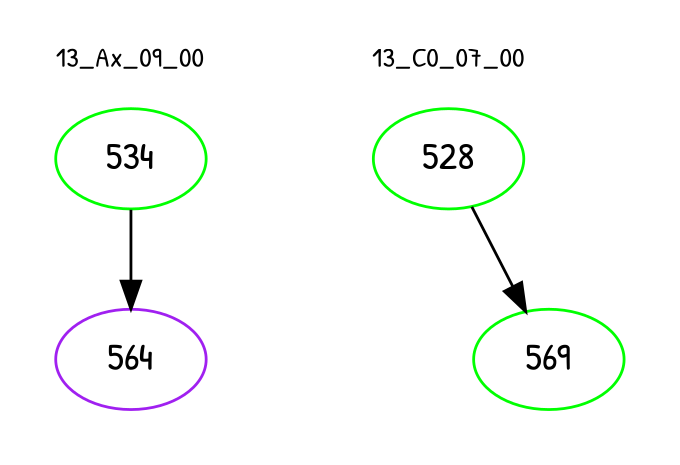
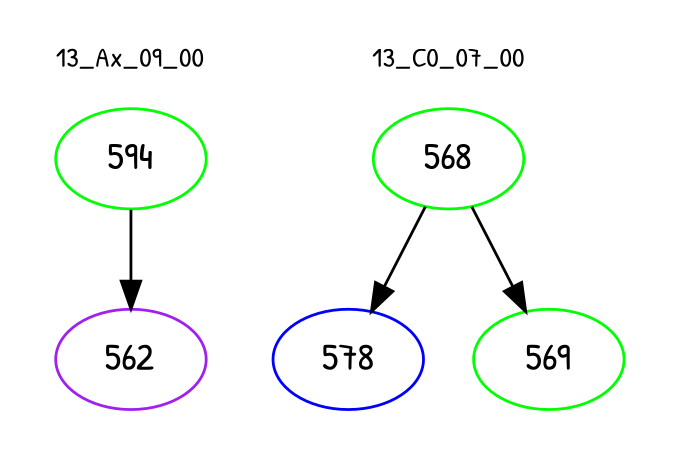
(131, 159) -> (131, 159)
(449, 159) -> (449, 159)
(131, 359) -> (131, 359)
none -> (348, 359)
